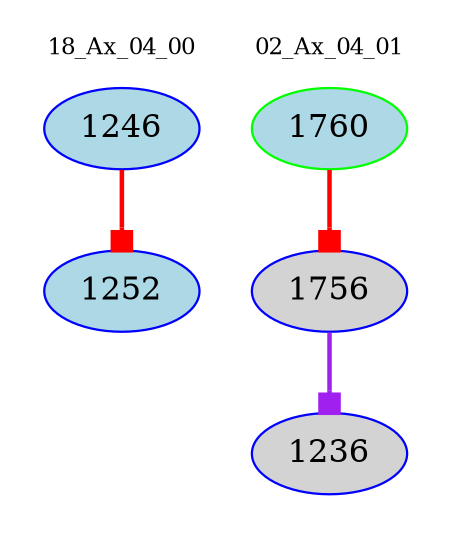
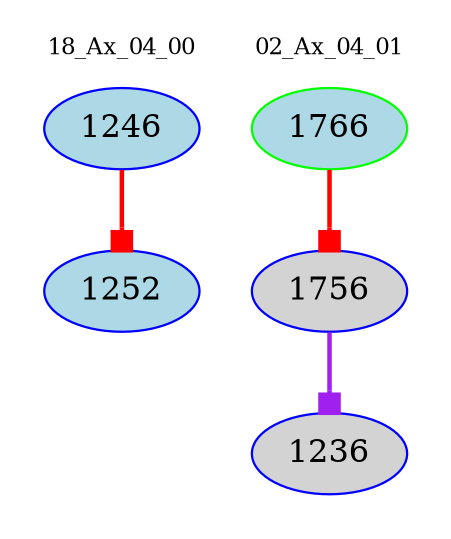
(330, 129) -> (330, 129)
